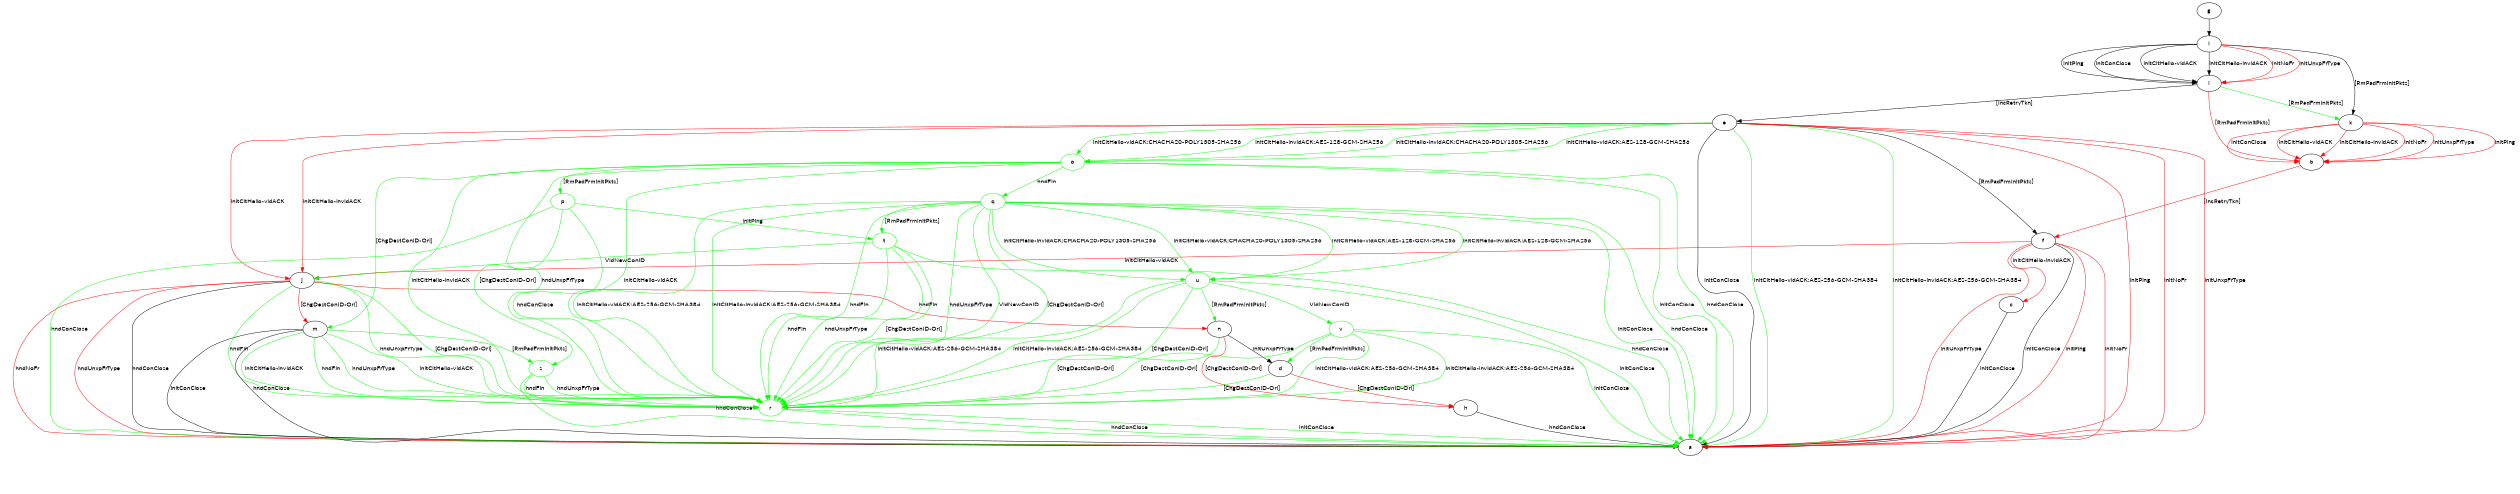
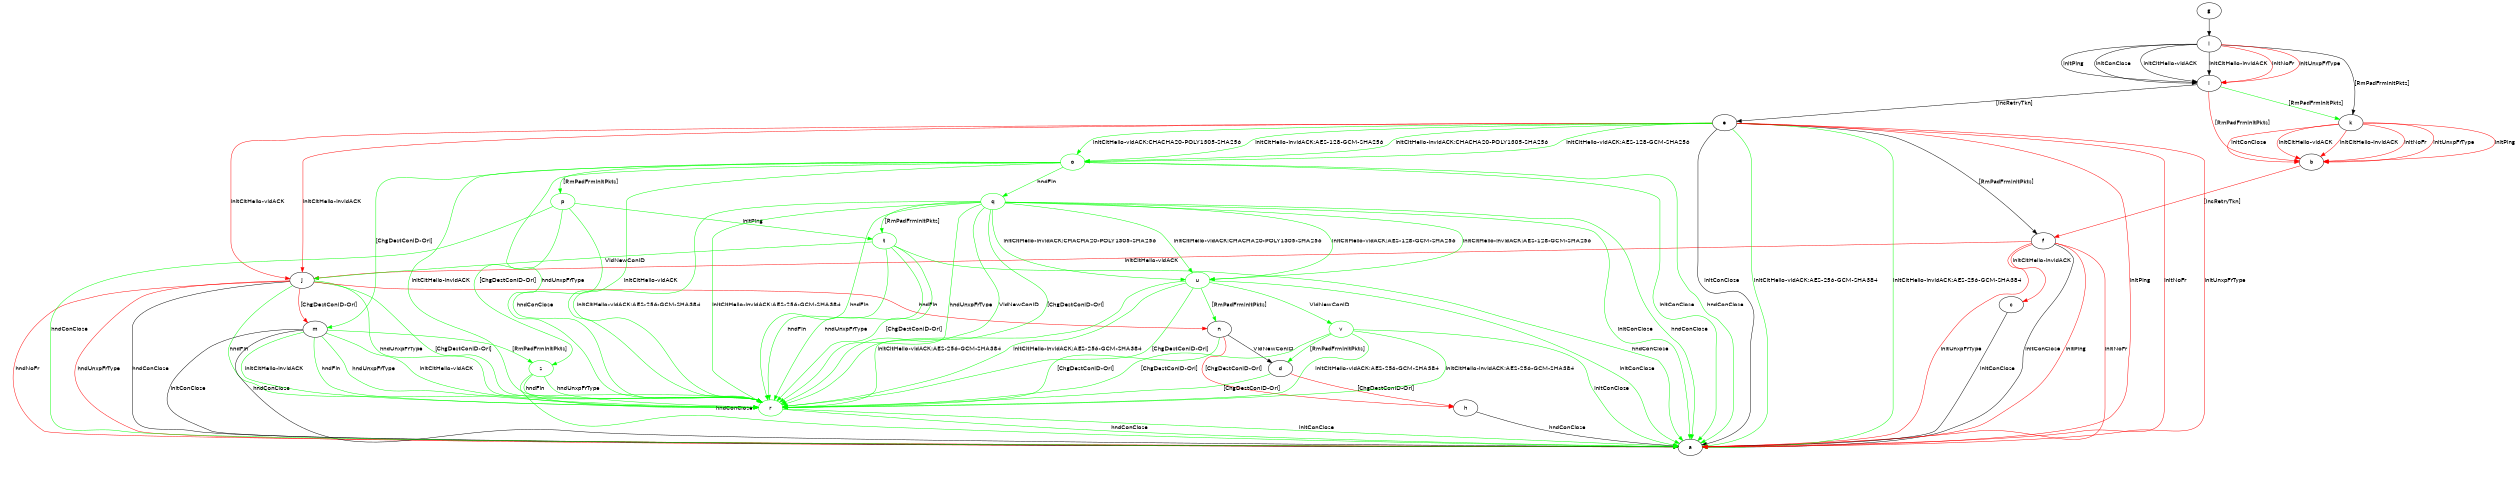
(1274, 349) -> (1274, 349)
